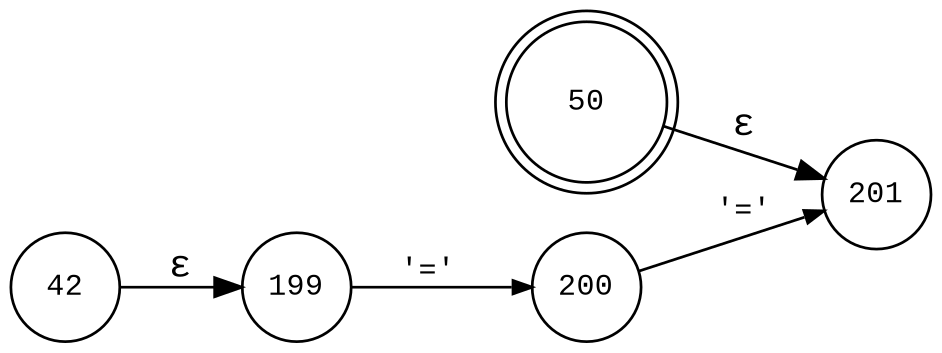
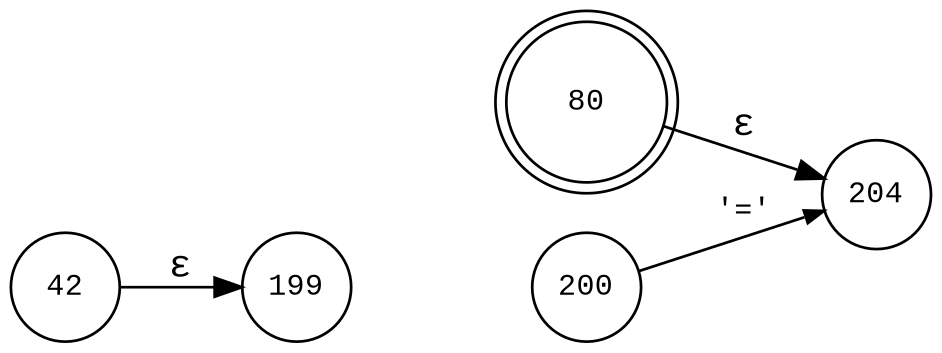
(587, 102) -> (587, 102)
(877, 195) -> (877, 195)
(432, 287) -> none
